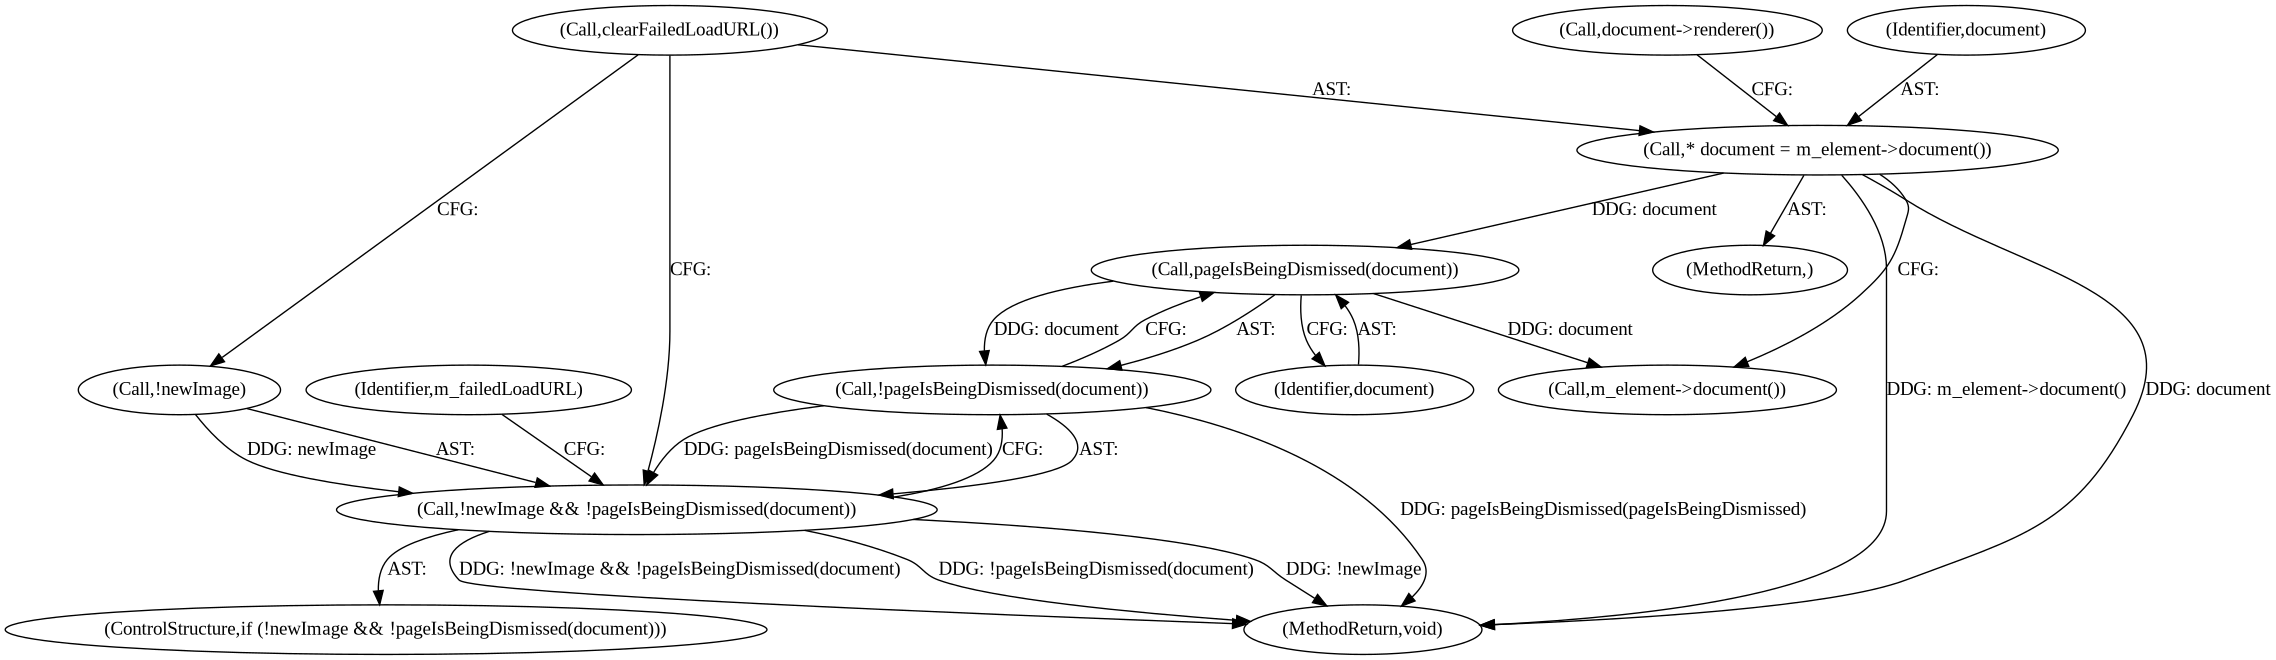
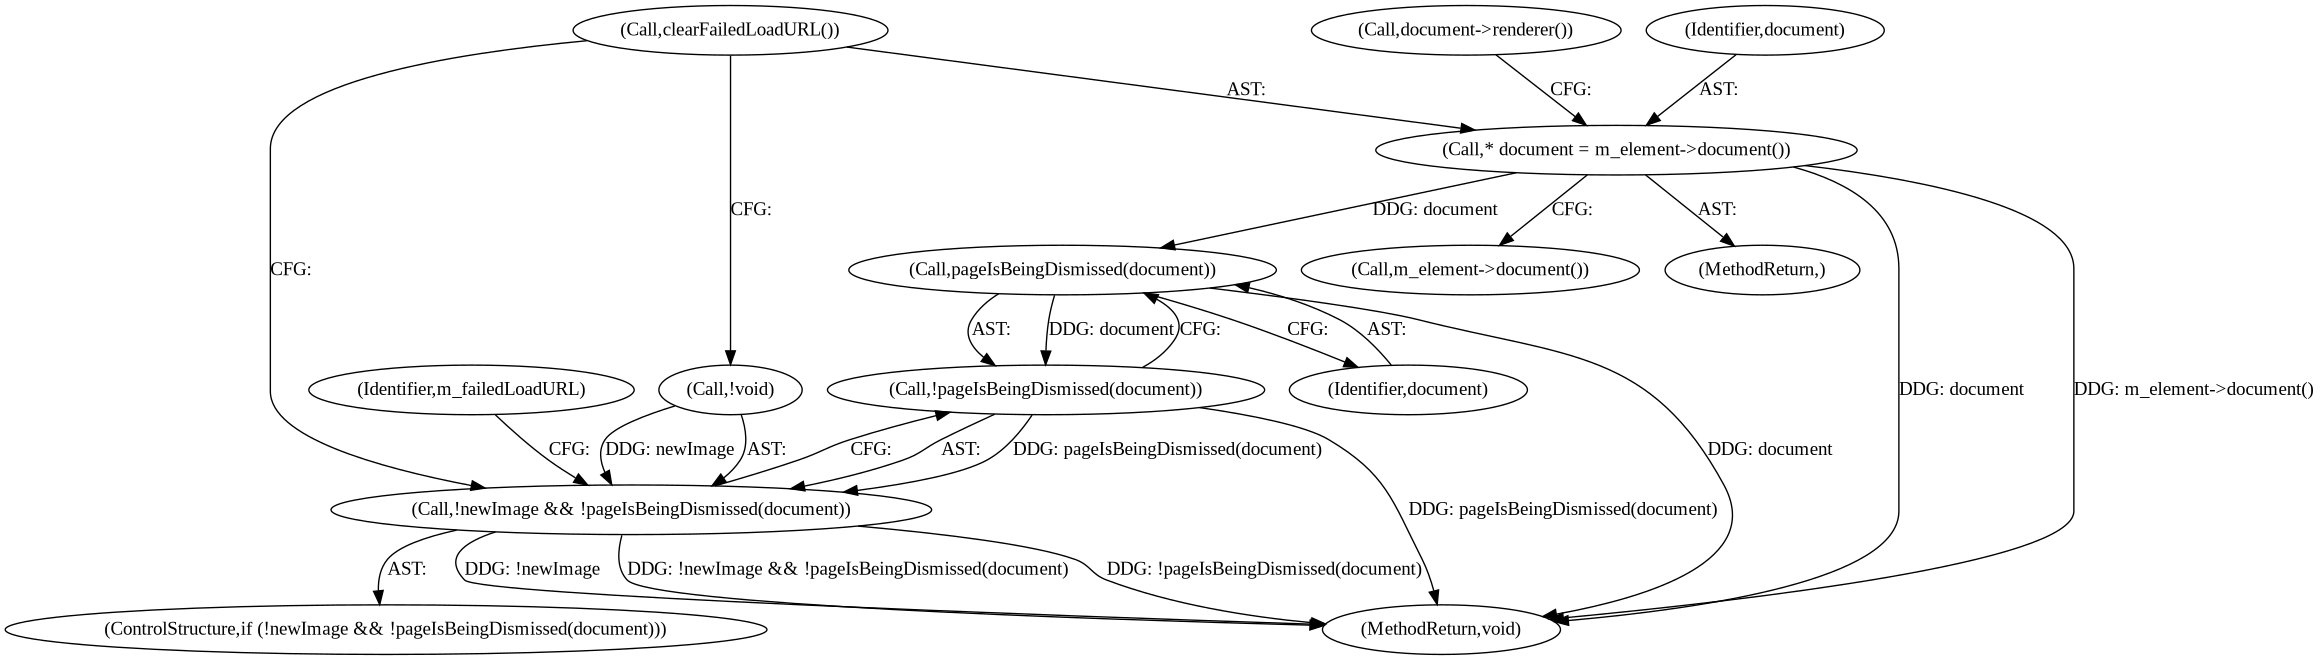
(1481, 328) -> (1610, 371)
(179, 390) -> (731, 390)
(1603, 510) -> (1563, 510)
